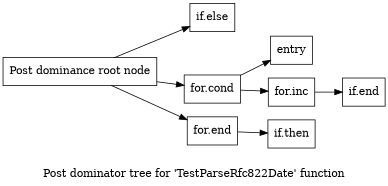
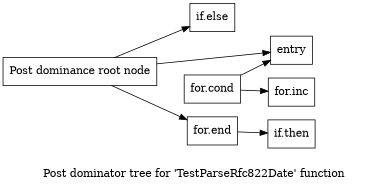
(167, 83) -> (210, 58)
(364, 92) -> none
